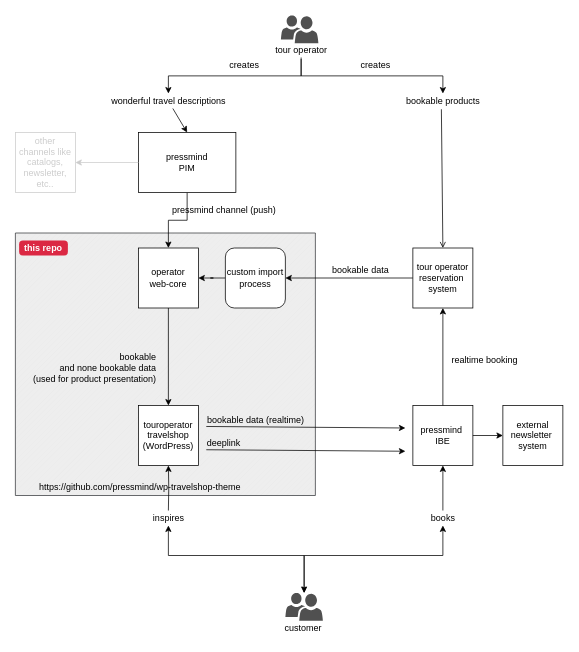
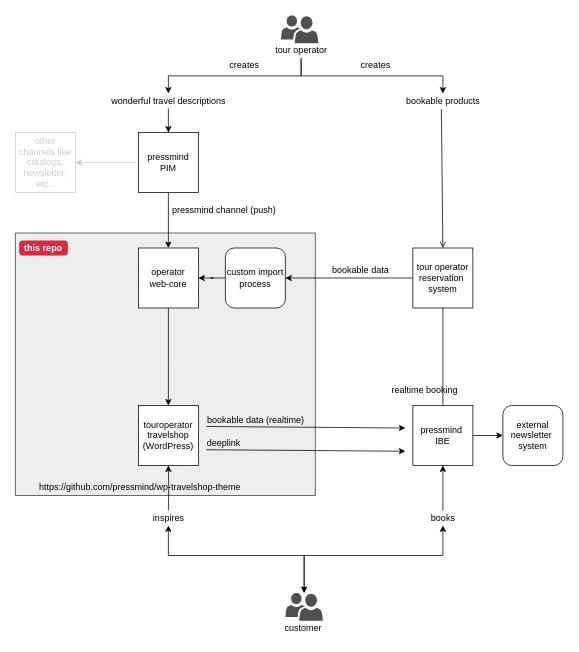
(187, 162) -> (168, 162)
(443, 314) -> (443, 312)
(492, 360) -> (432, 390)
(87, 368) -> none
(533, 435) -> (533, 435)
